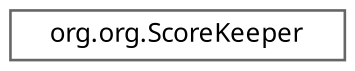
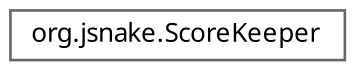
(178, 35) -> (178, 35)
